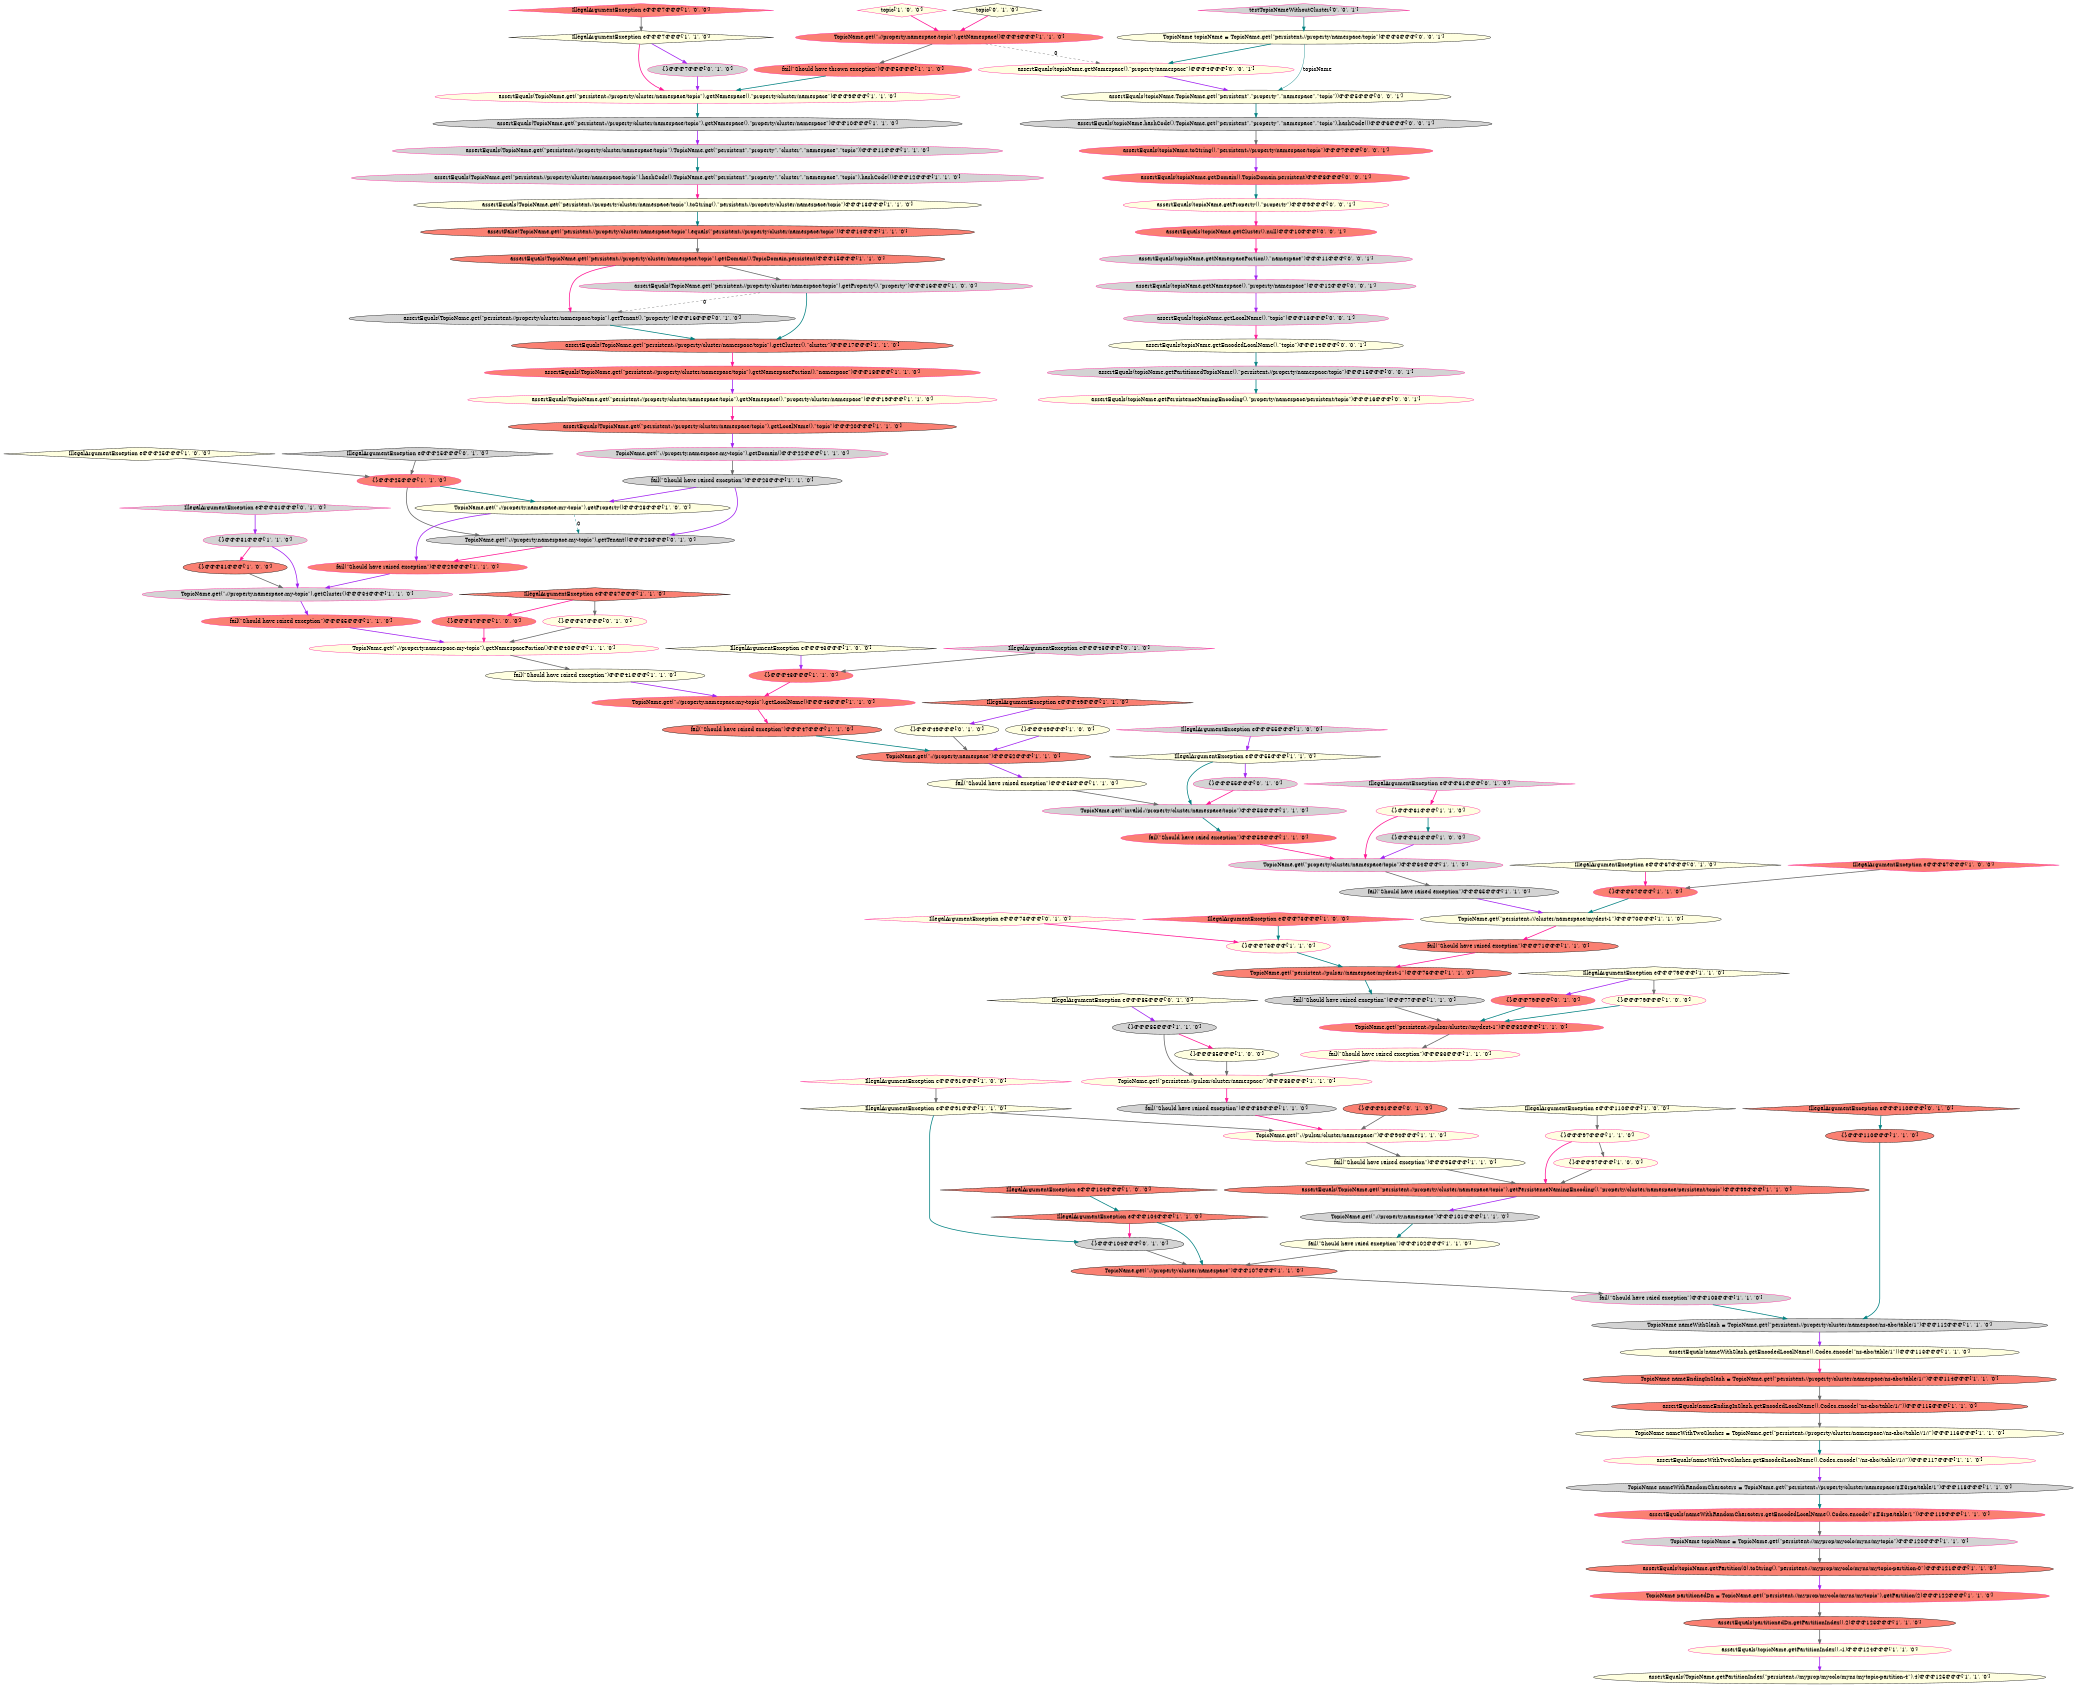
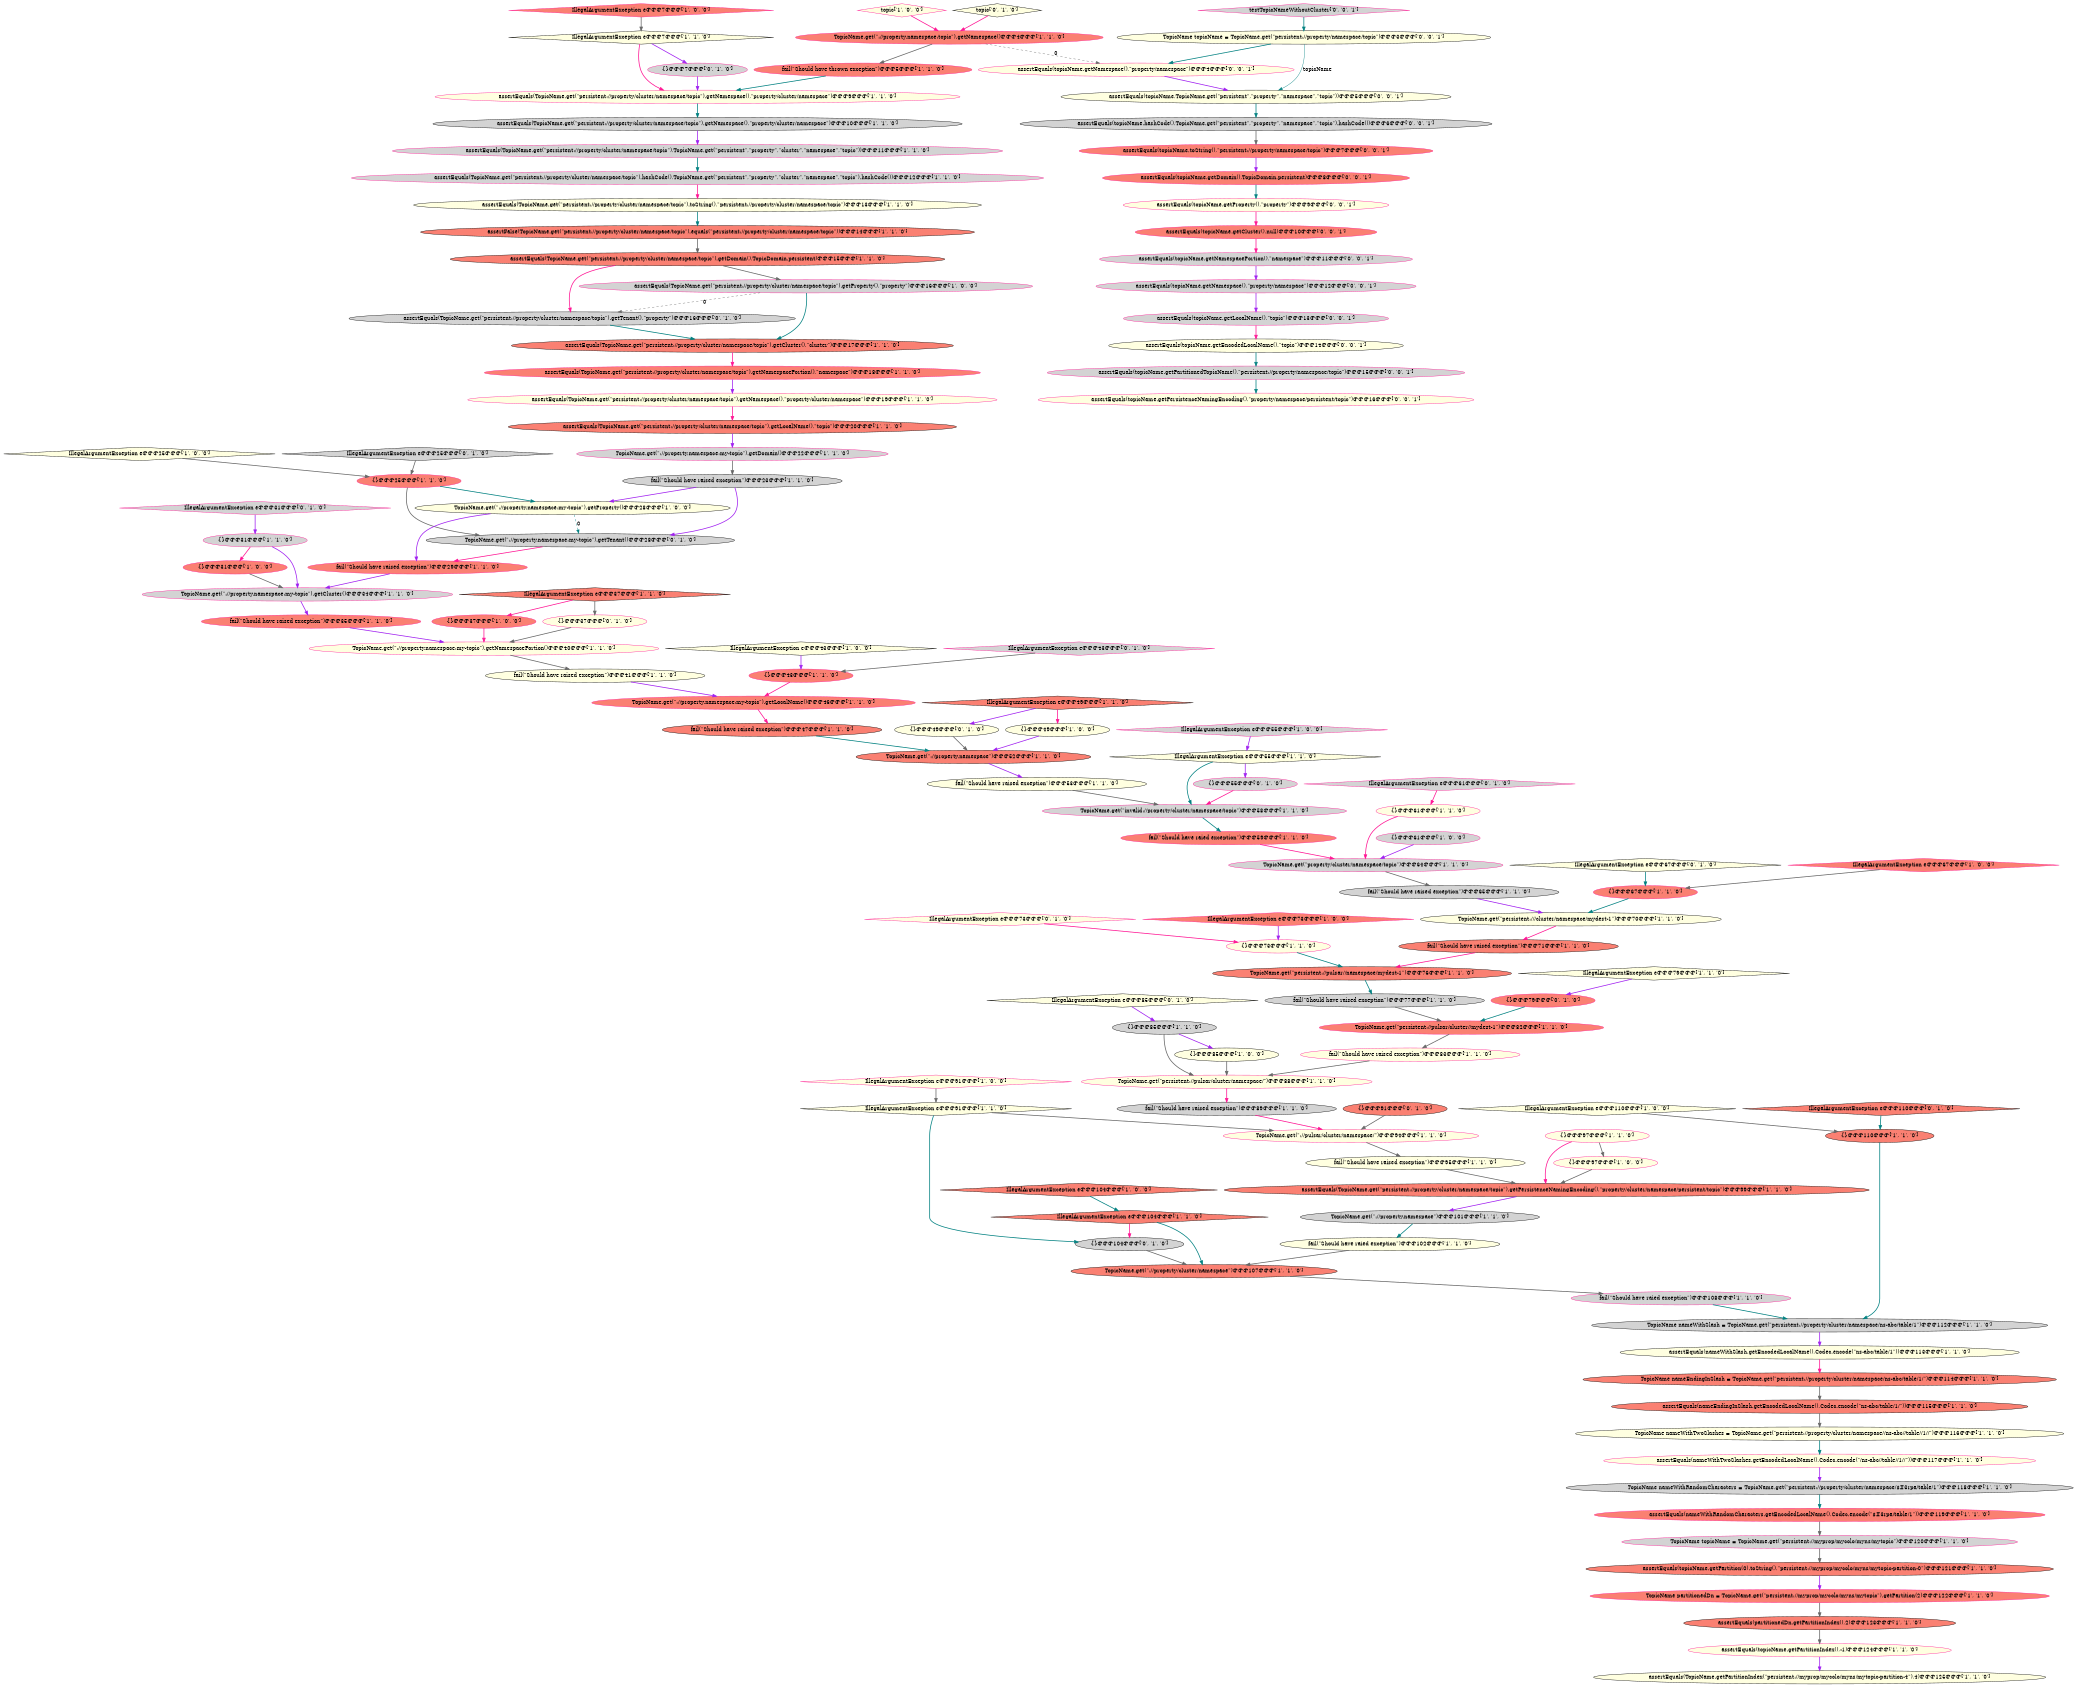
(235, 567) -> (235, 567)
none -> (1058, 714)
(1428, 823) -> none
(1645, 877) -> (1645, 877)
(1278, 931) -> (1278, 931)
(1654, 1001) -> none
(1194, 1040) -> (1194, 1040)
(1597, 1120) -> (1738, 1122)
